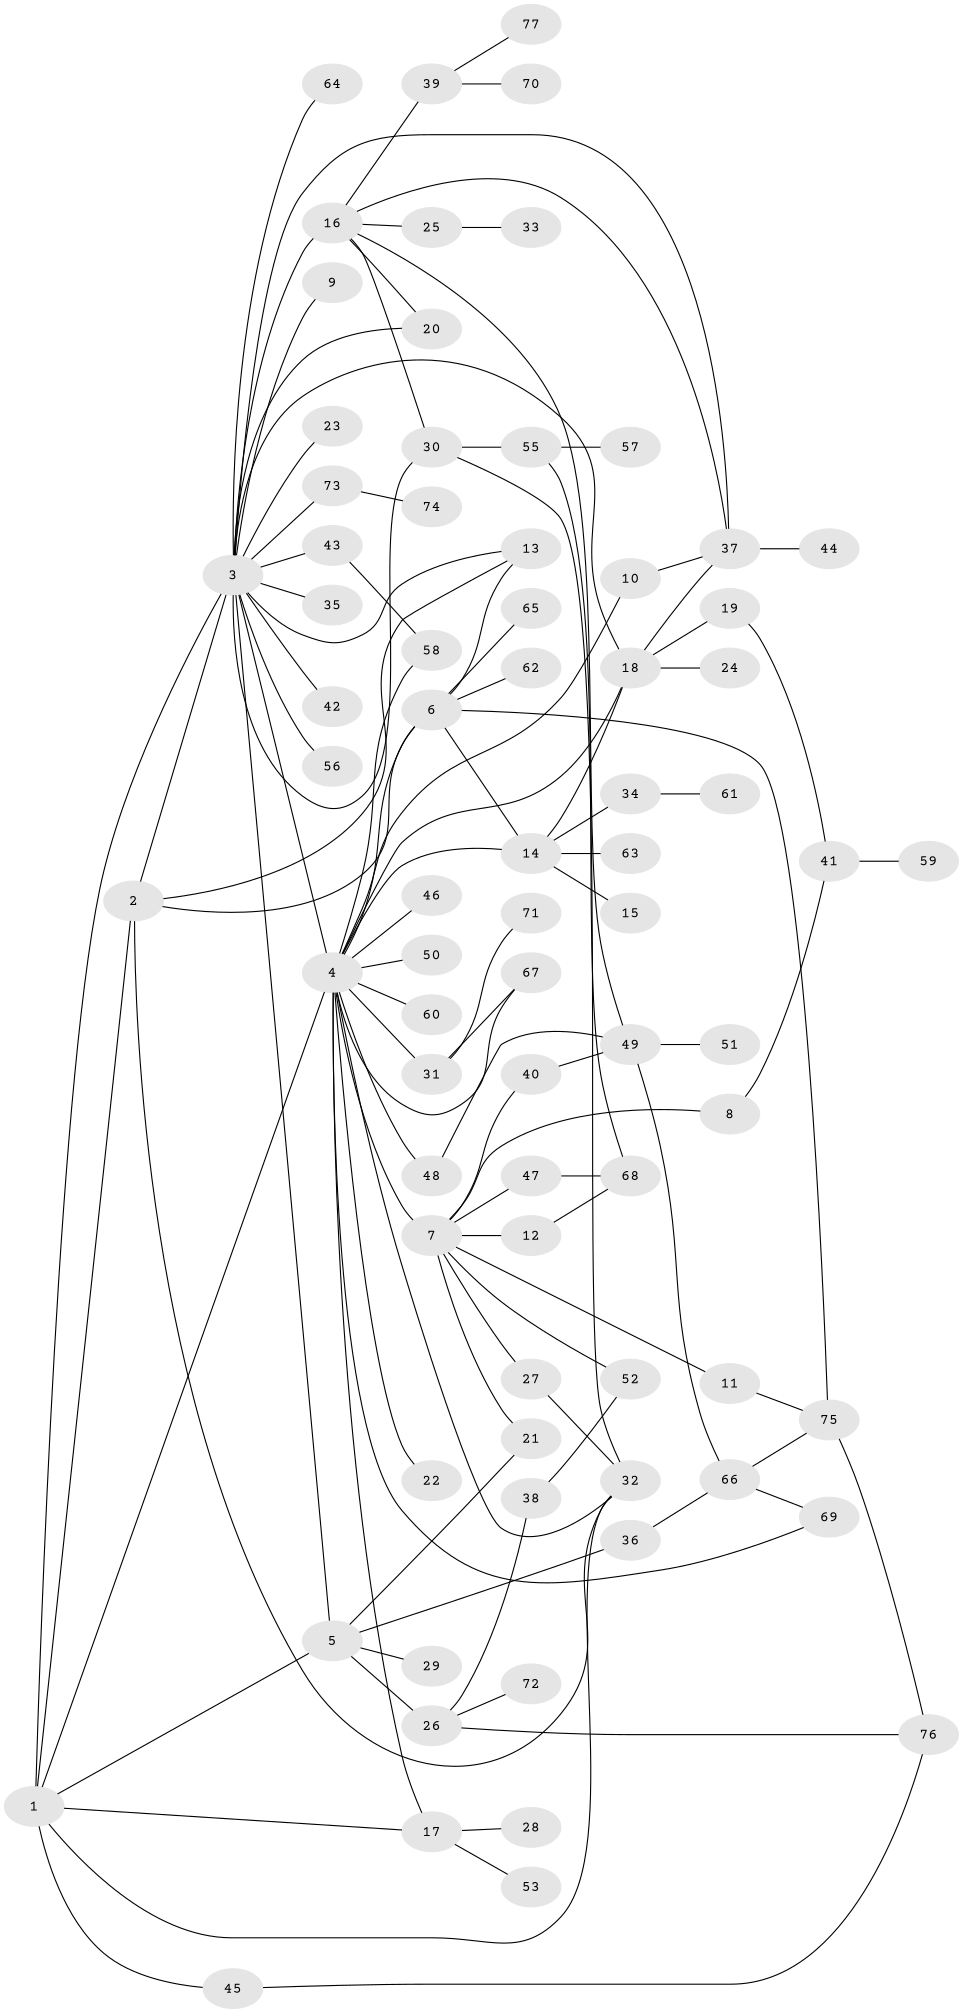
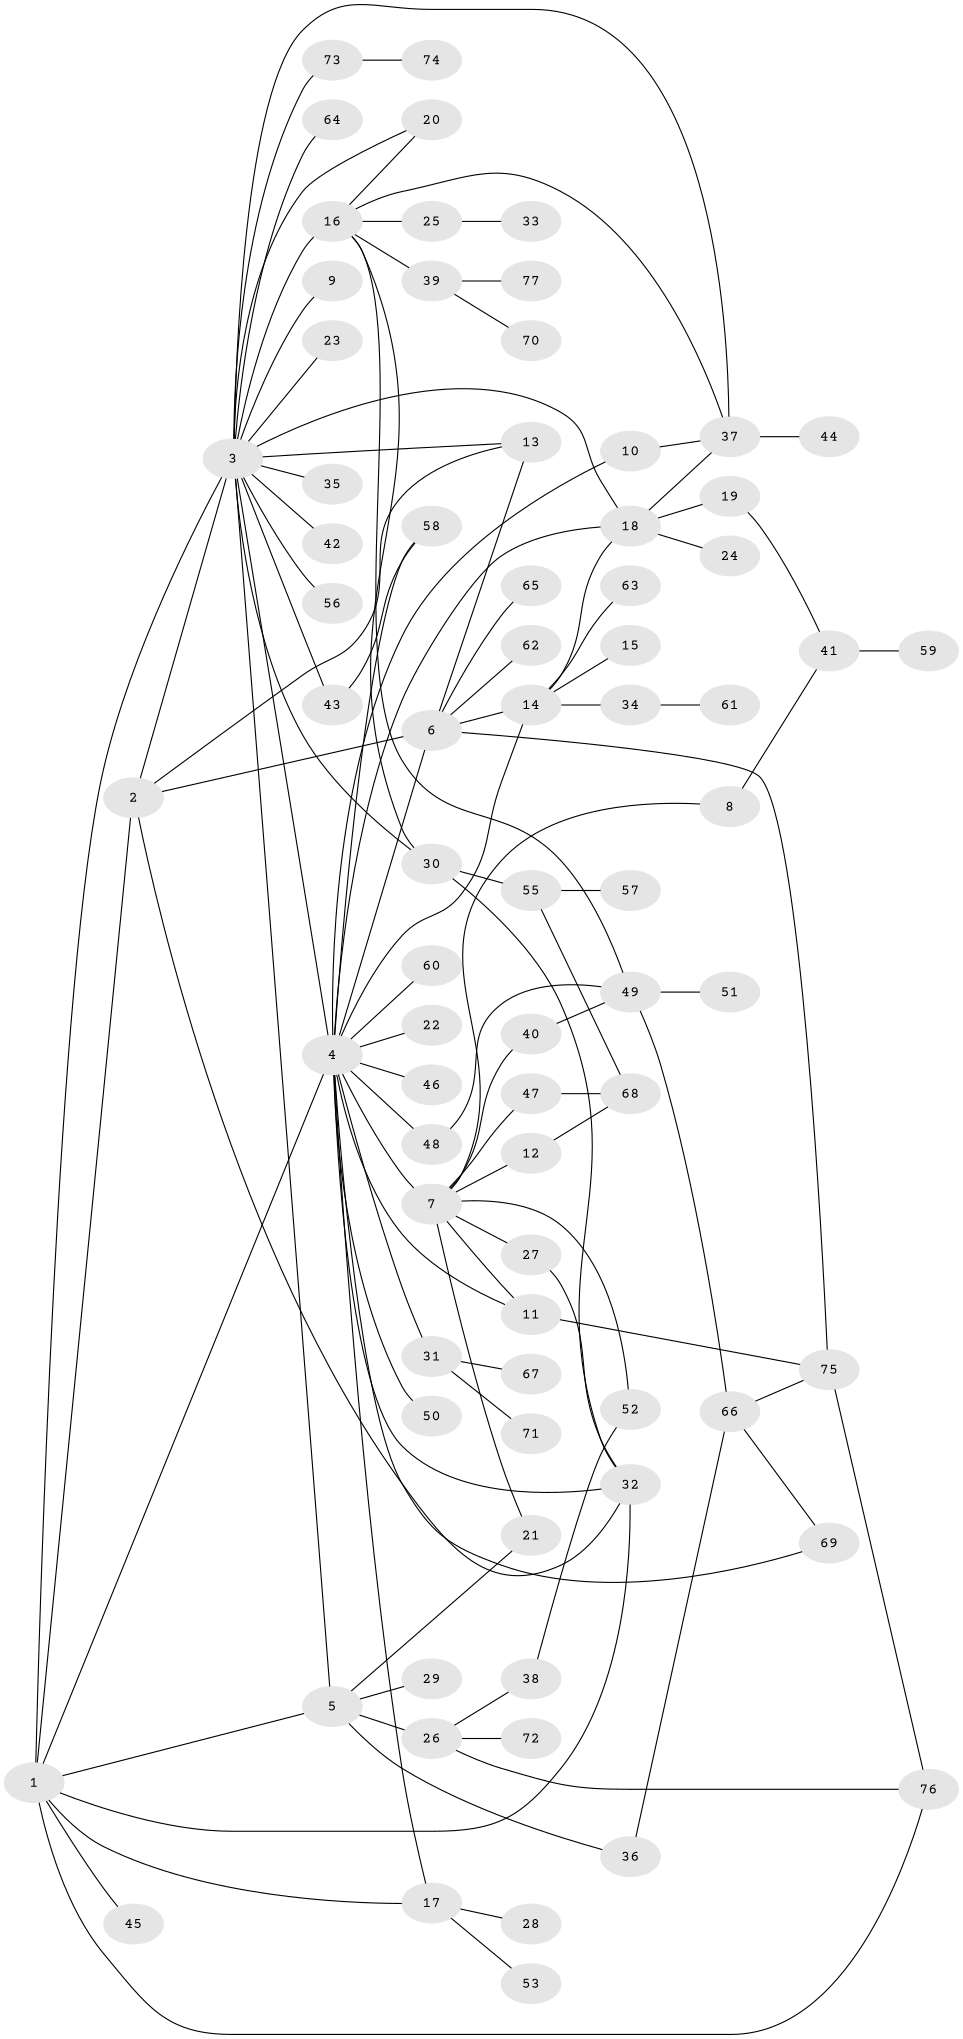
(431, 1115) -> (388, 1215)
(656, 1984) -> (476, 2034)
